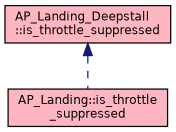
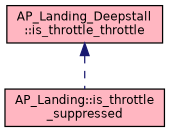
(88, 24) -> (85, 24)
